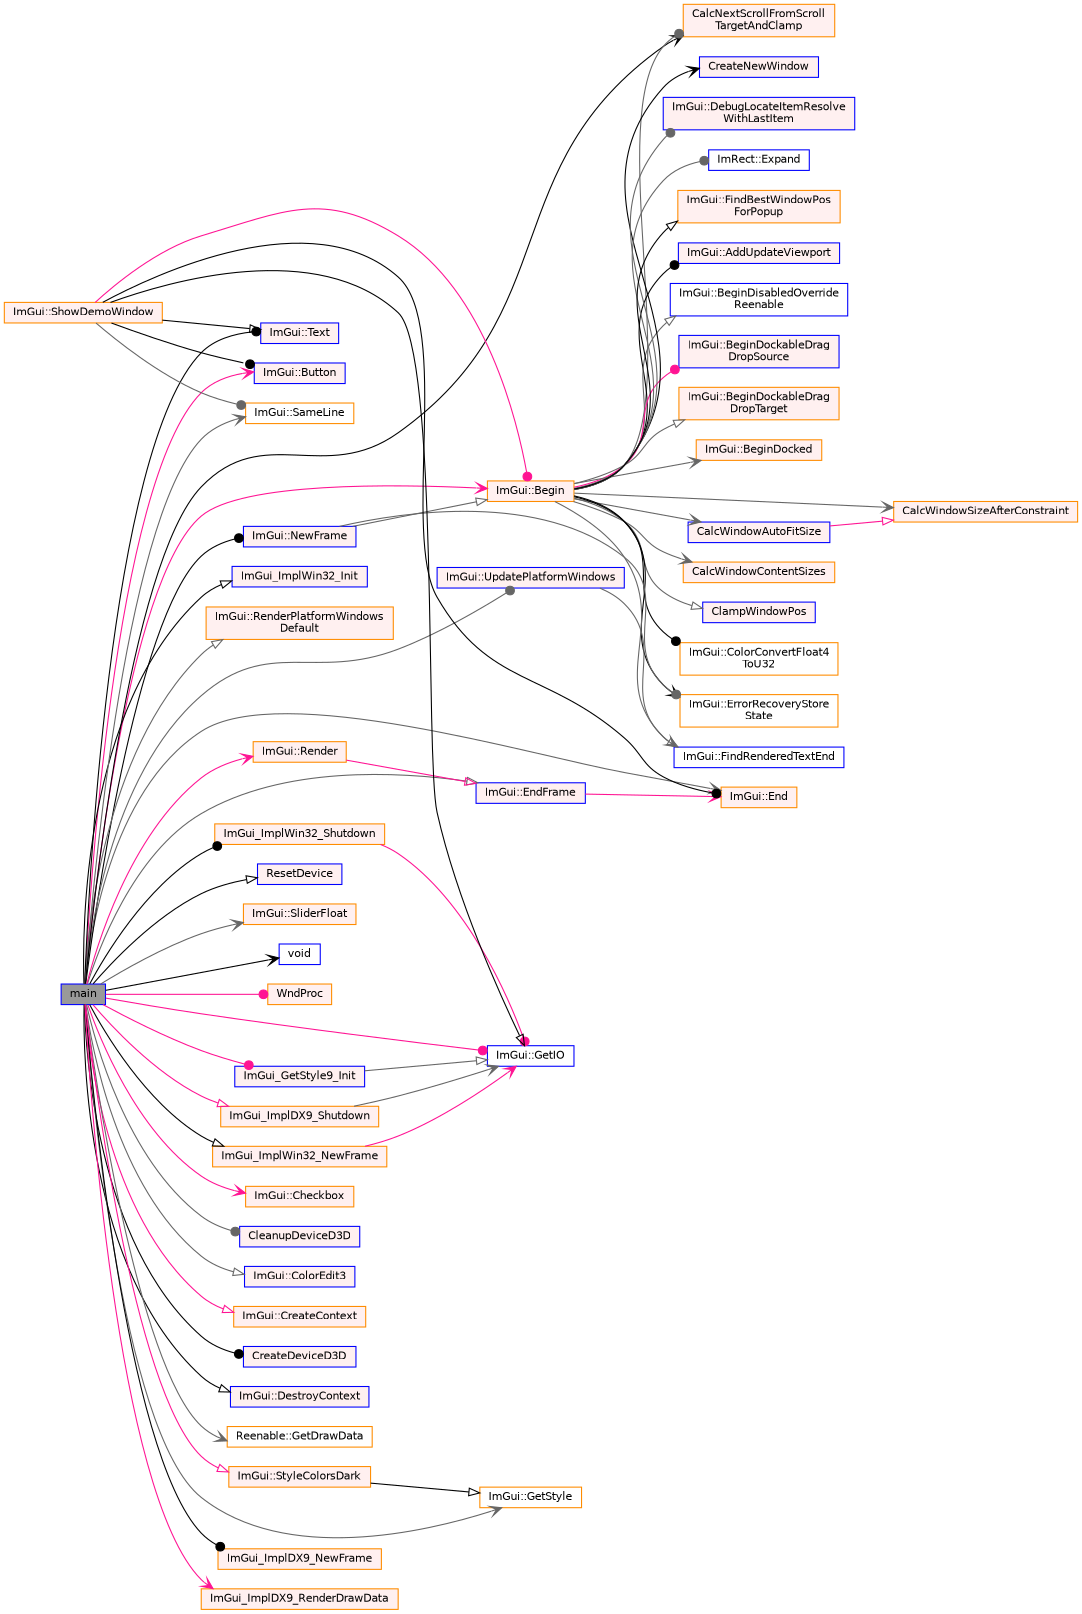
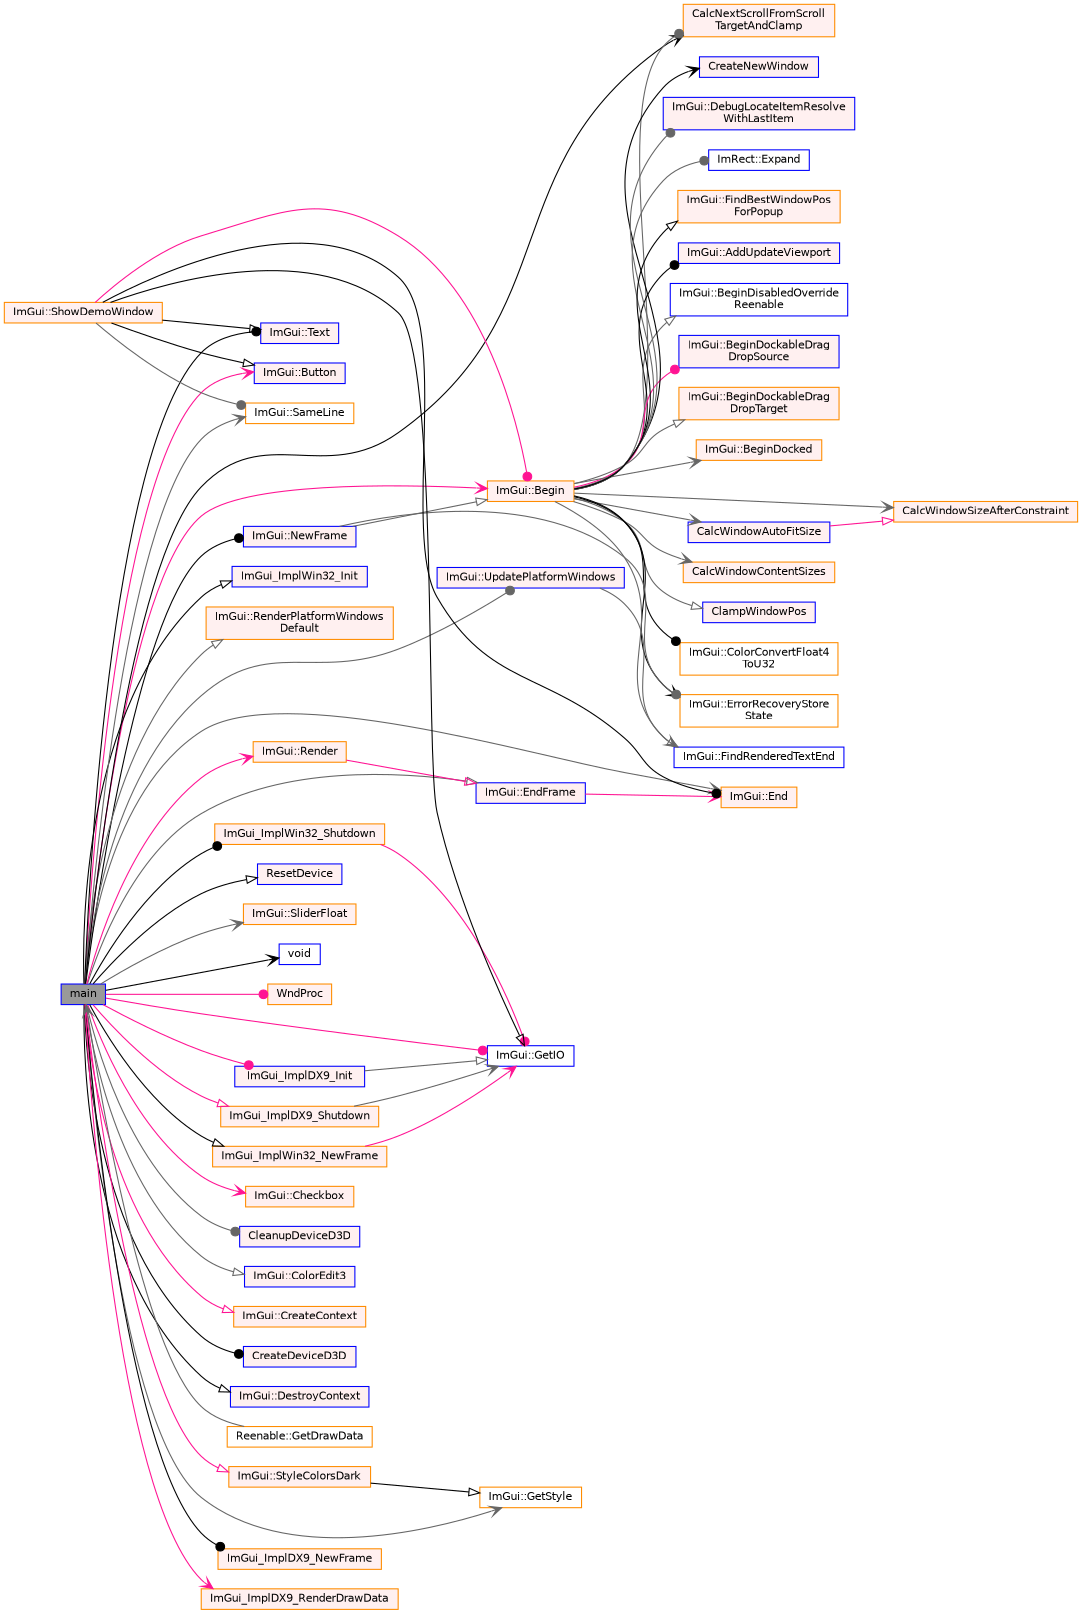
(177, 345) -> (177, 345)
(300, 1077) -> (300, 1077)
(153, 1331) -> (141, 1274)
